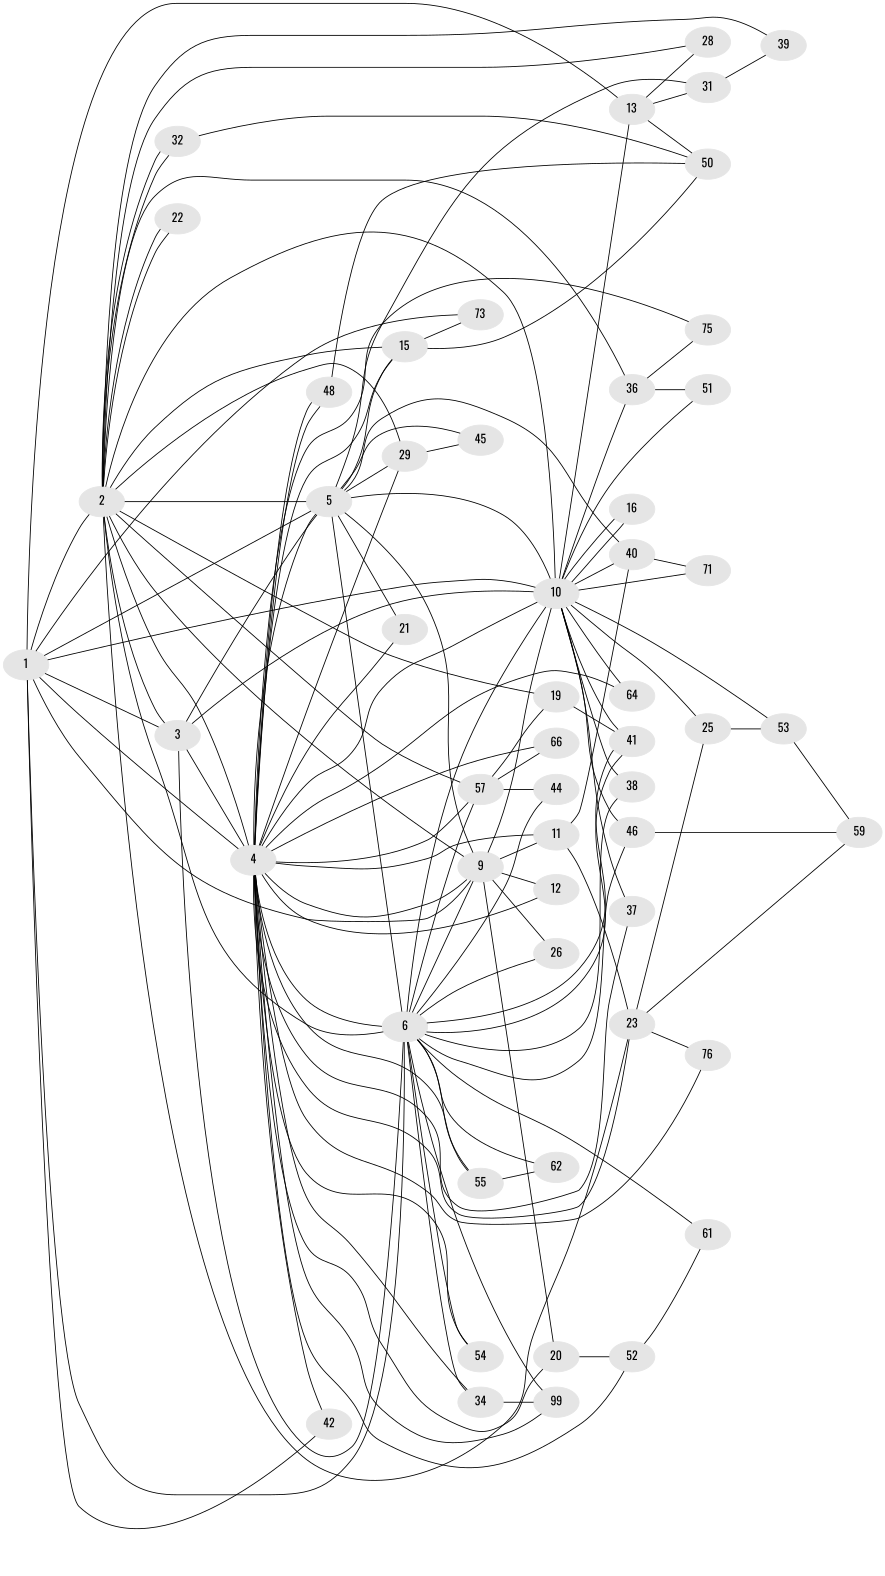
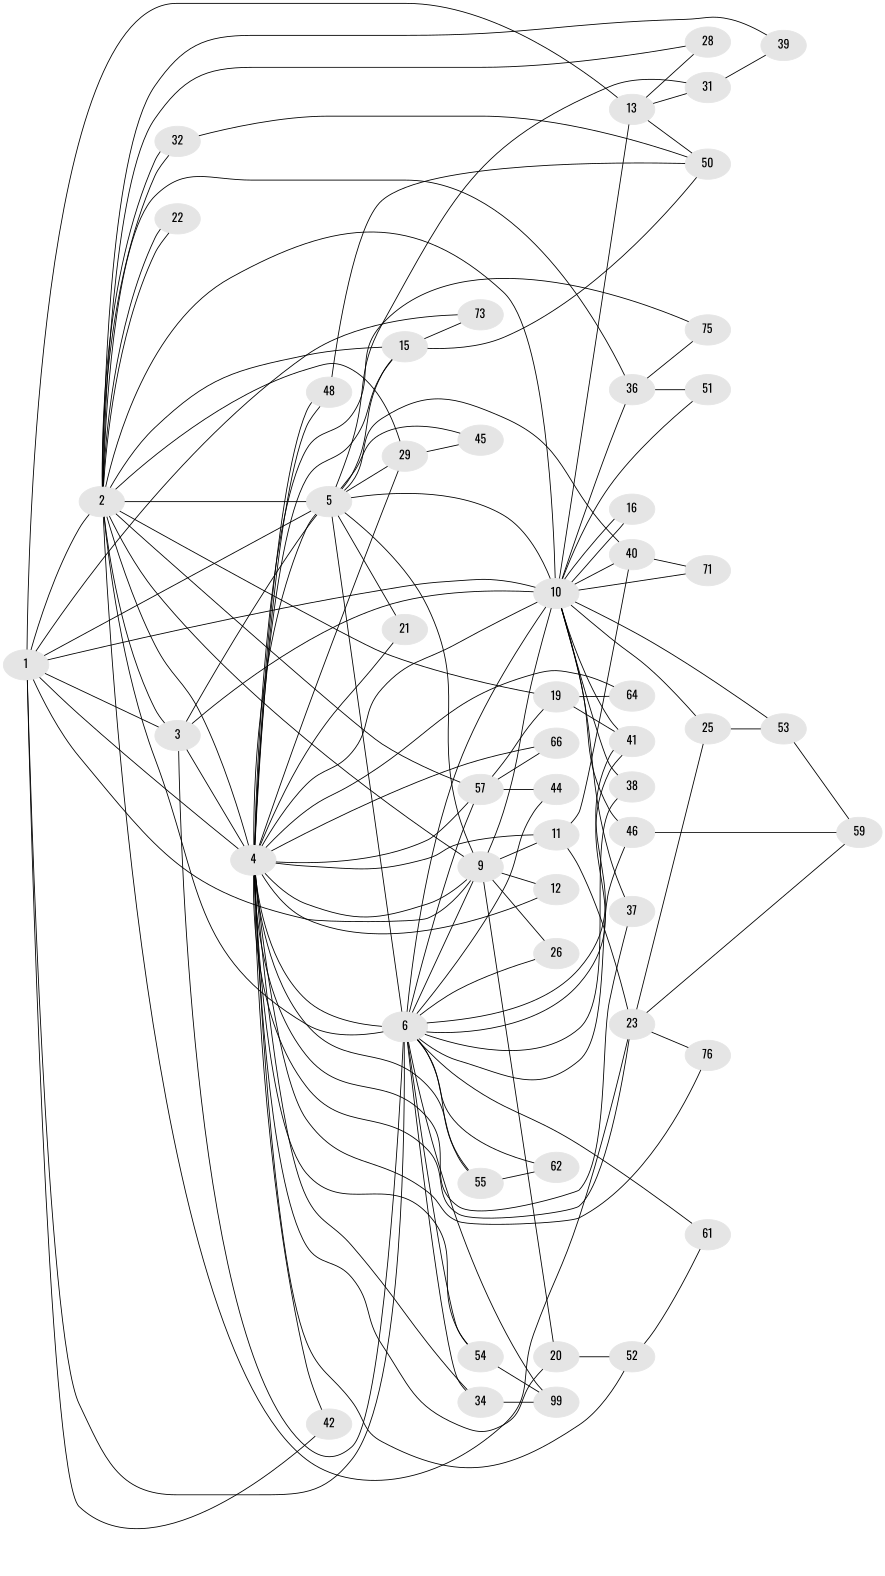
(592, 646) -> (594, 696)
(296, 1241) -> (518, 1380)
